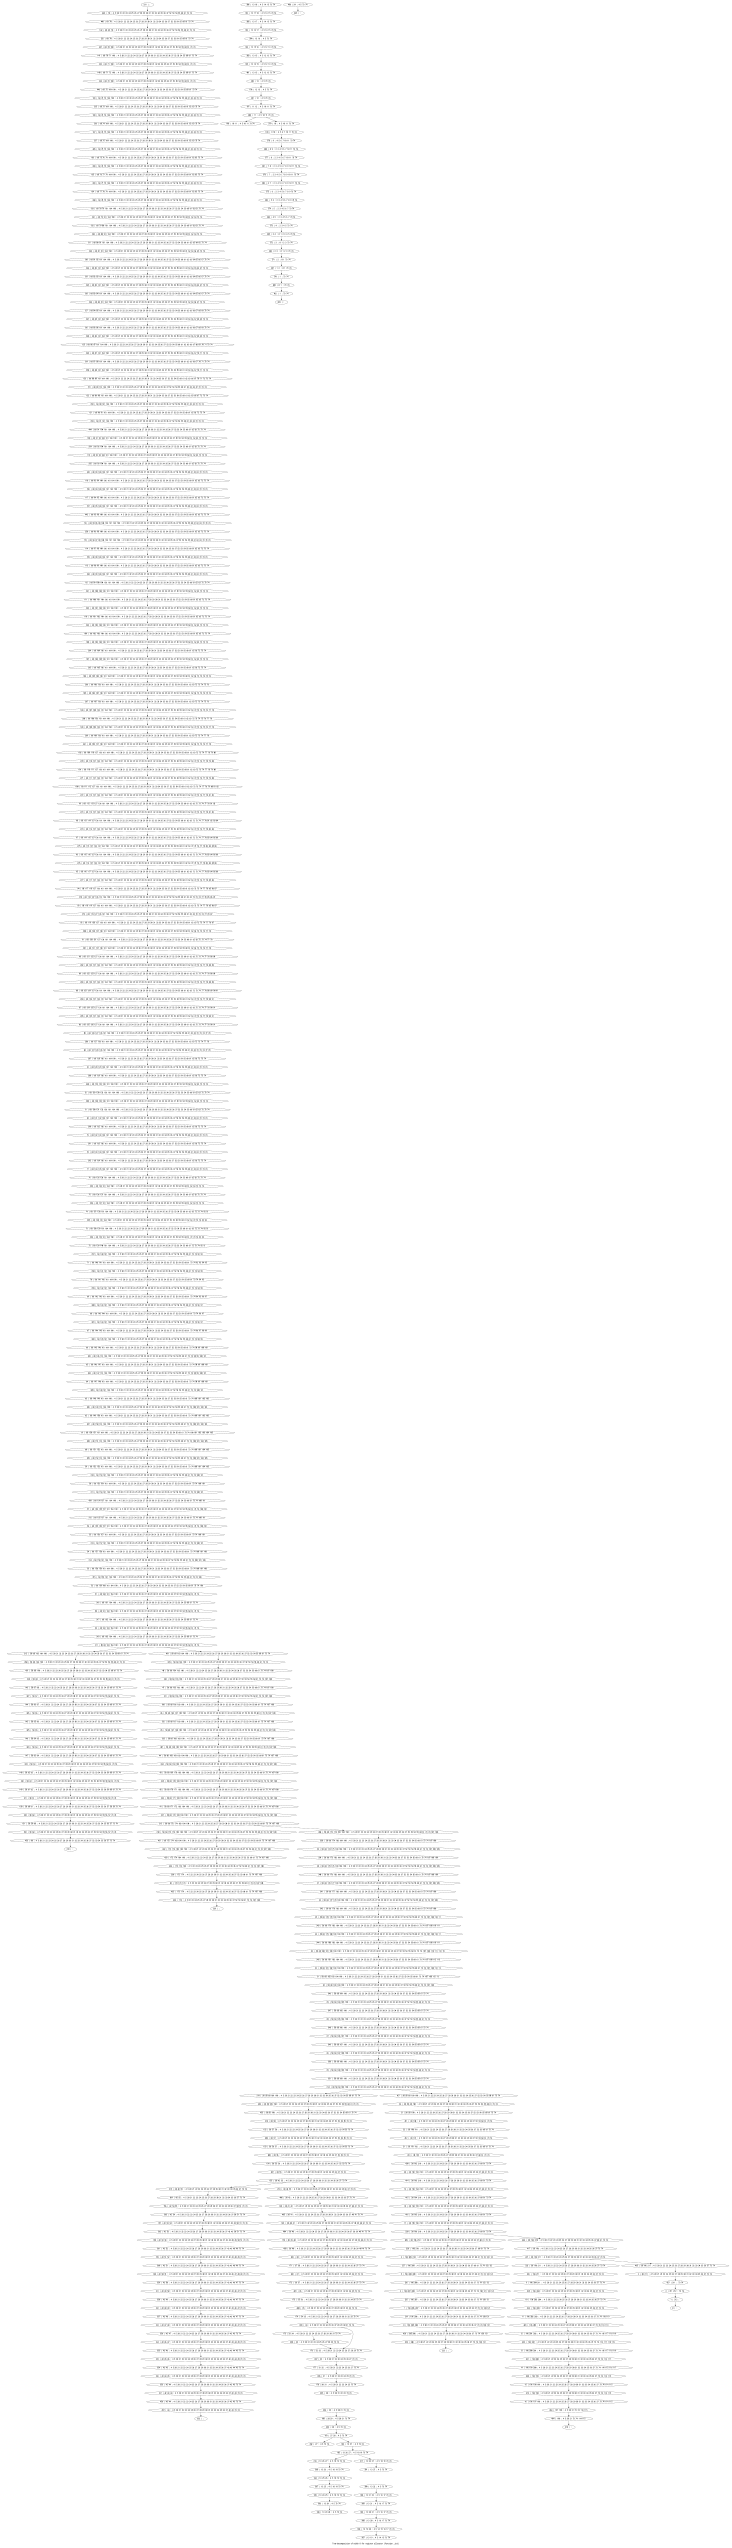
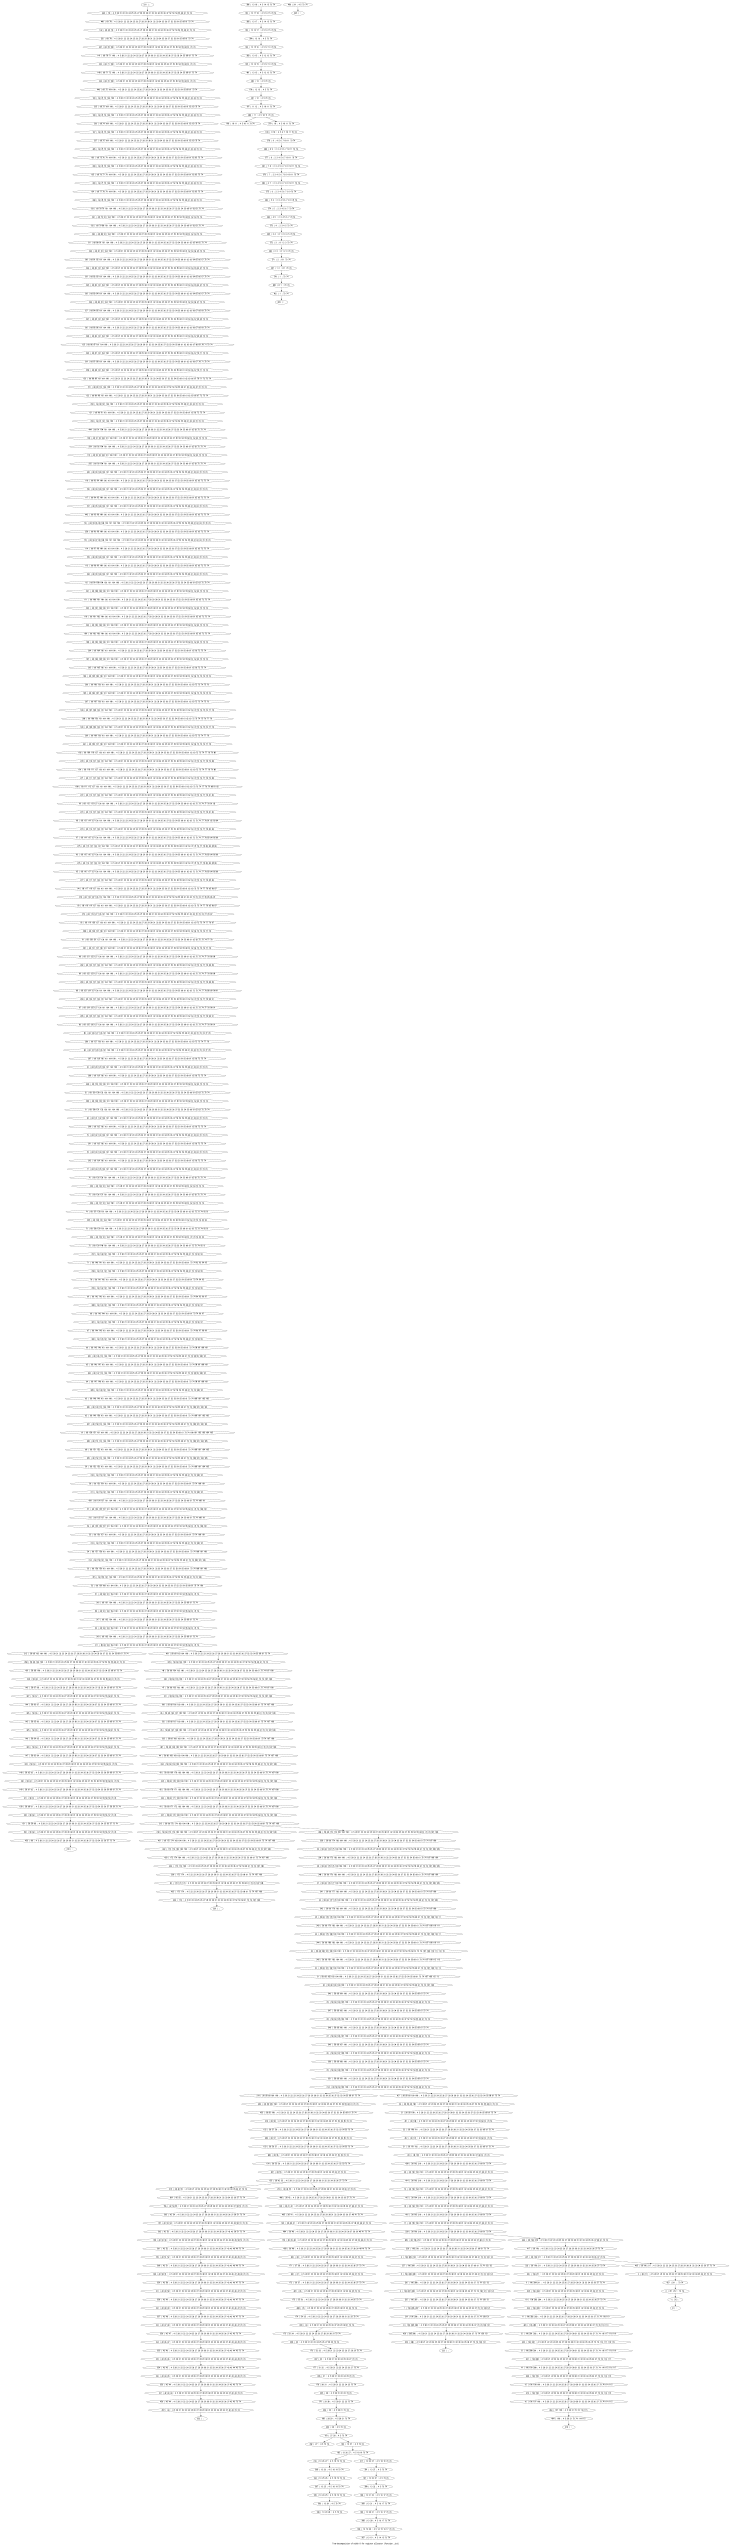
(353, 2335) -> (320, 2329)
none -> (336, 2402)
none -> (376, 2478)
